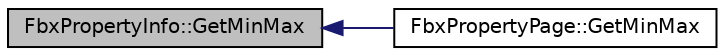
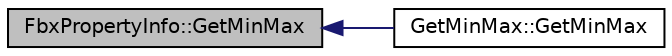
(555, 28) -> (529, 28)
